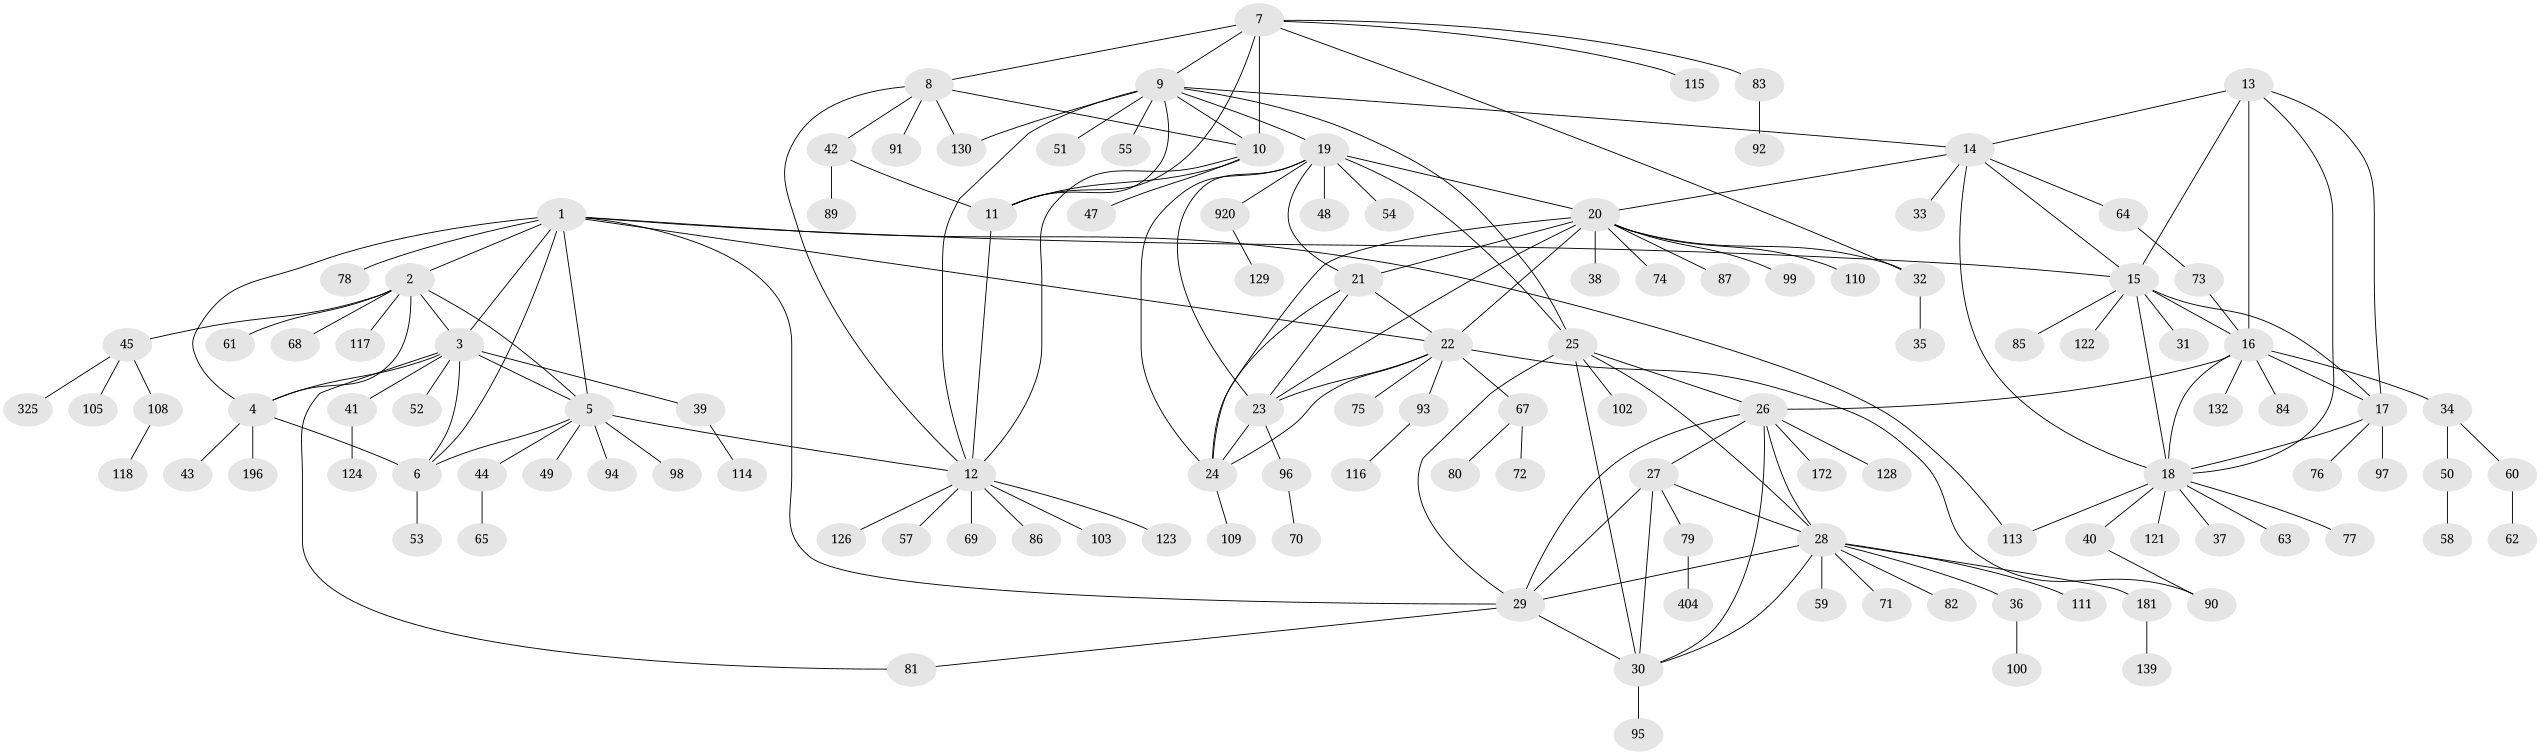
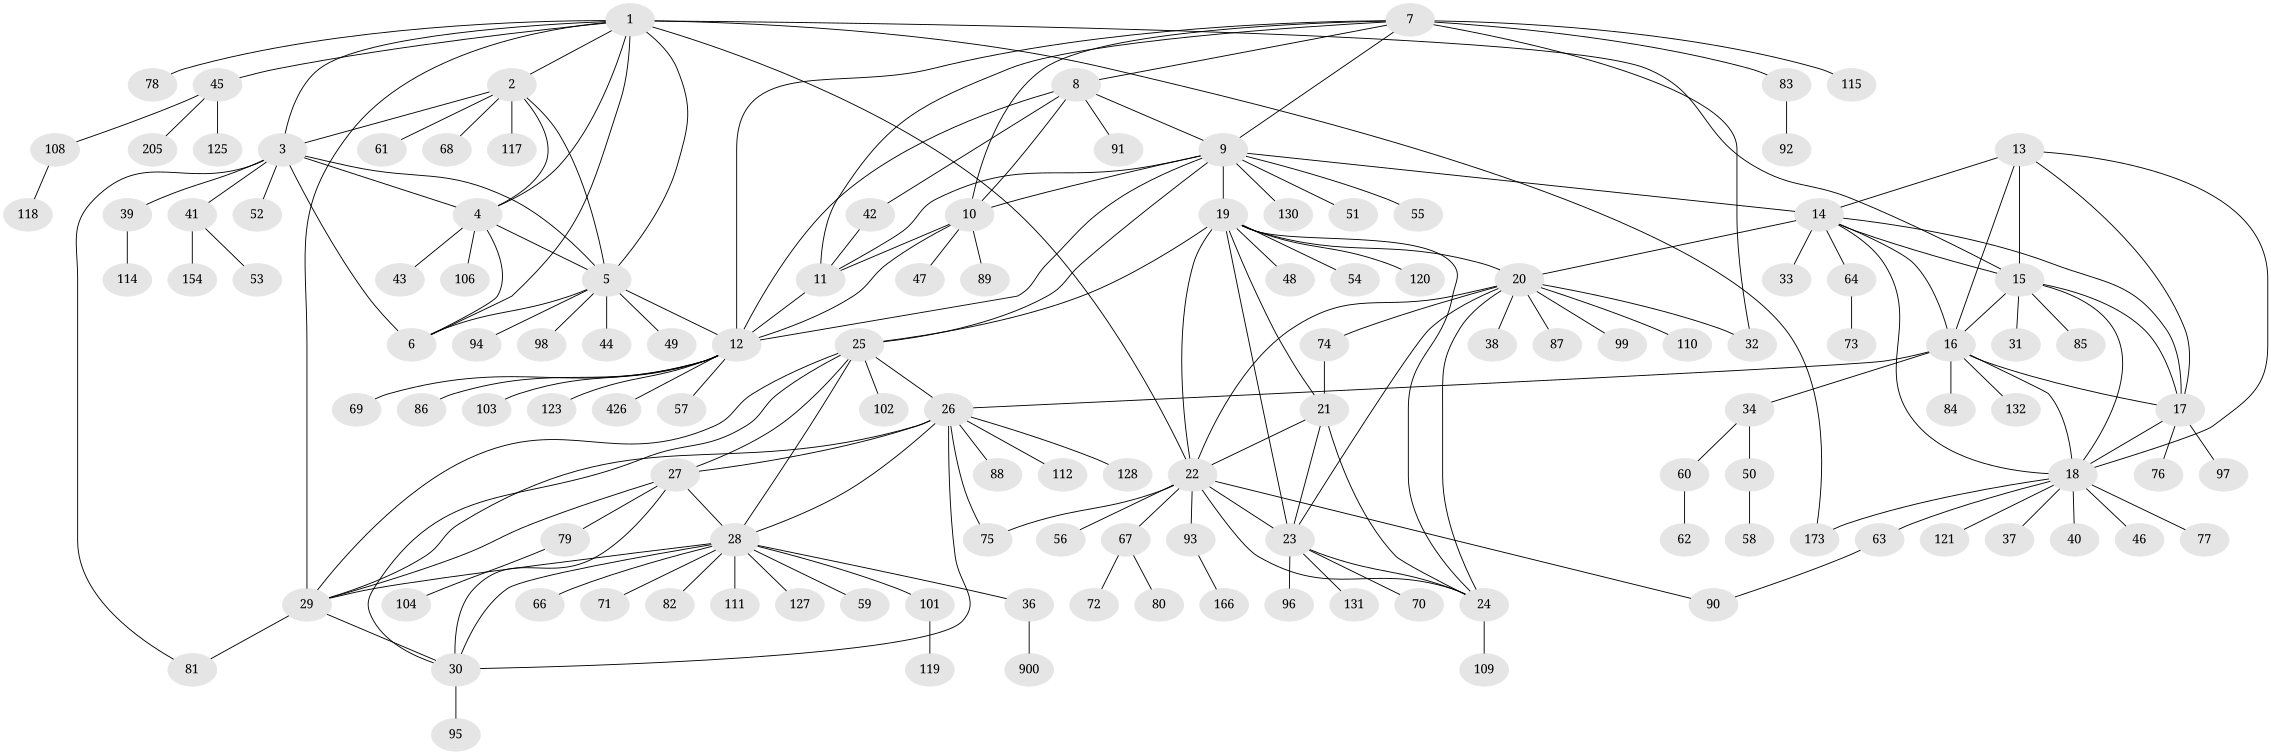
none -> (952, 64)
(945, 117) -> (1150, 117)
(831, 182) -> (977, 247)
(1225, 215) -> (1420, 280)
none -> (542, 247)
(1458, 252) -> (1324, 377)
none -> (2046, 262)
(1259, 280) -> none
(2228, 317) -> (1910, 260)
(271, 318) -> (422, 45)
none -> (1182, 341)
(1920, 345) -> none
(2085, 345) -> none
(28, 410) -> (218, 150)
(93, 410) -> (153, 150)
none -> (780, 424)
(253, 475) -> (465, 280)
(352, 475) -> (192, 280)
none -> (998, 475)
(1356, 475) -> (1224, 605)
(1822, 475) -> (1063, 475)
none -> (961, 477)
(417, 507) -> (225, 247)
(1291, 507) -> (1355, 572)
(482, 540) -> none
(841, 540) -> (617, 410)
none -> (1061, 540)
(2012, 540) -> (1815, 540)
none -> (2140, 540)
(2151, 572) -> (1798, 575)
none -> (540, 605)
none -> (800, 605)
none -> (1354, 605)
(1688, 605) -> (406, 605)
(2147, 605) -> (930, 605)
(2017, 670) -> (1029, 670)
(2147, 670) -> (930, 670)
